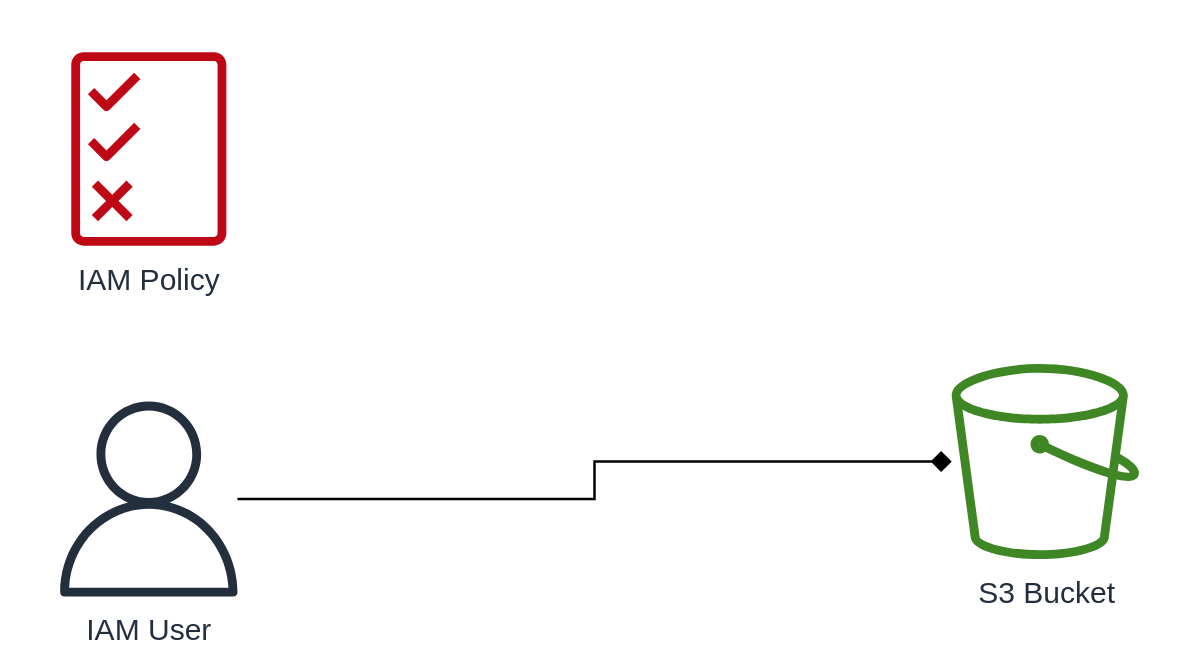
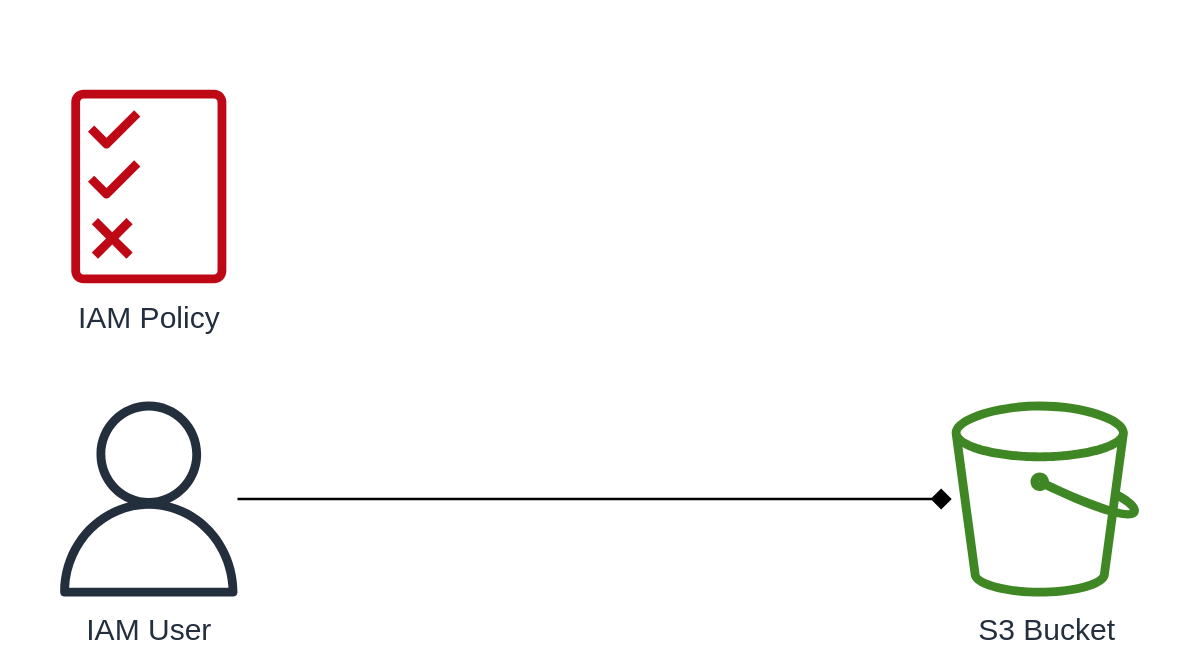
(149, 149) -> (149, 186)
(1045, 461) -> (1045, 499)
